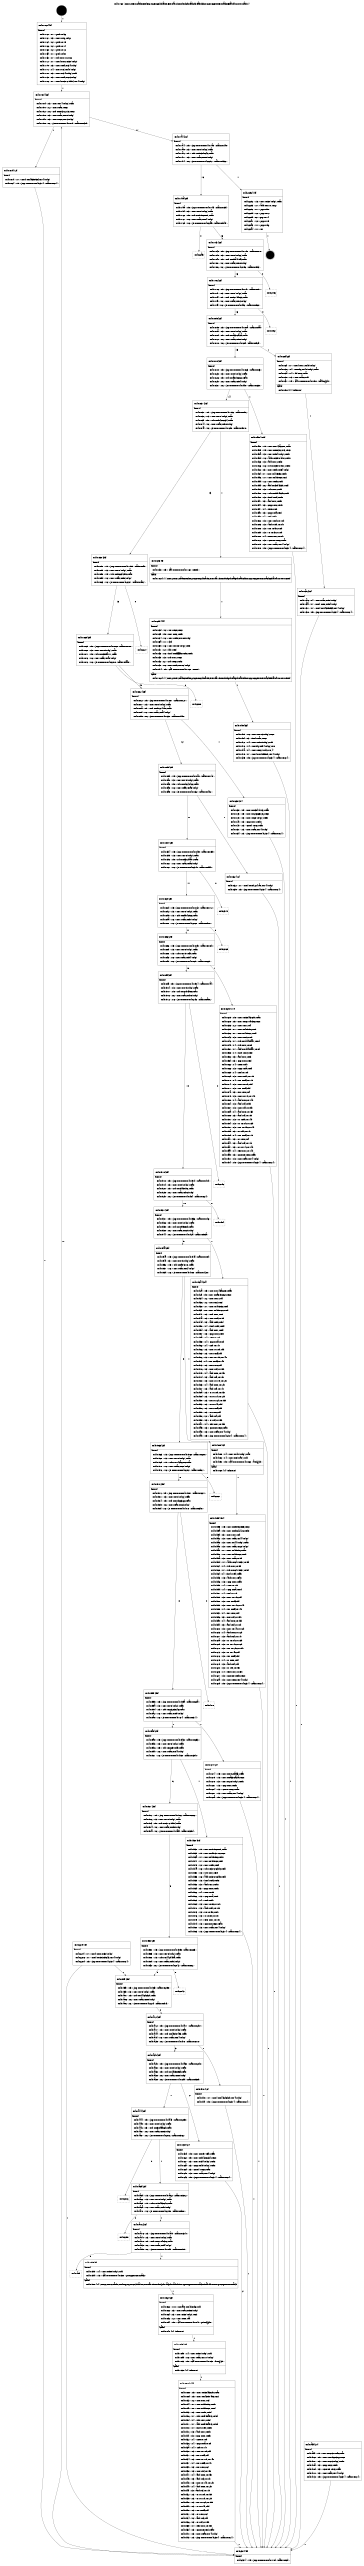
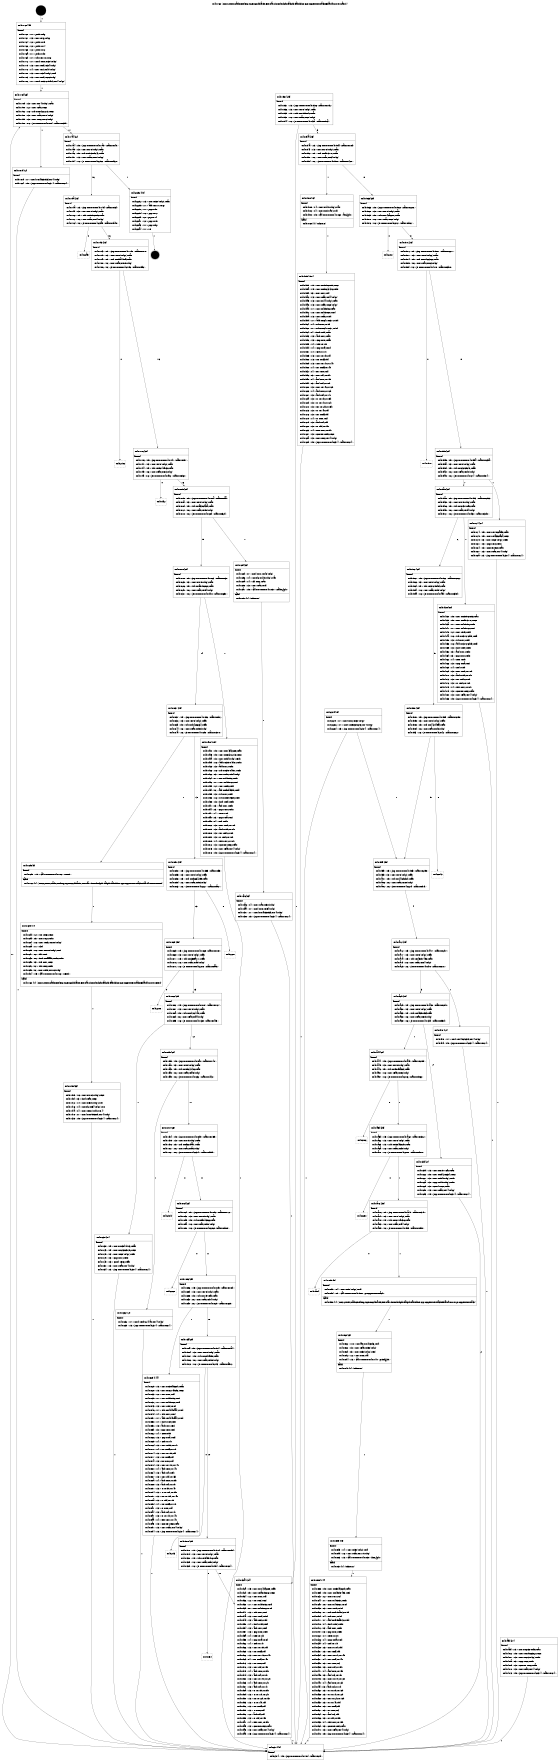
(183, 1203) -> (225, 1586)
